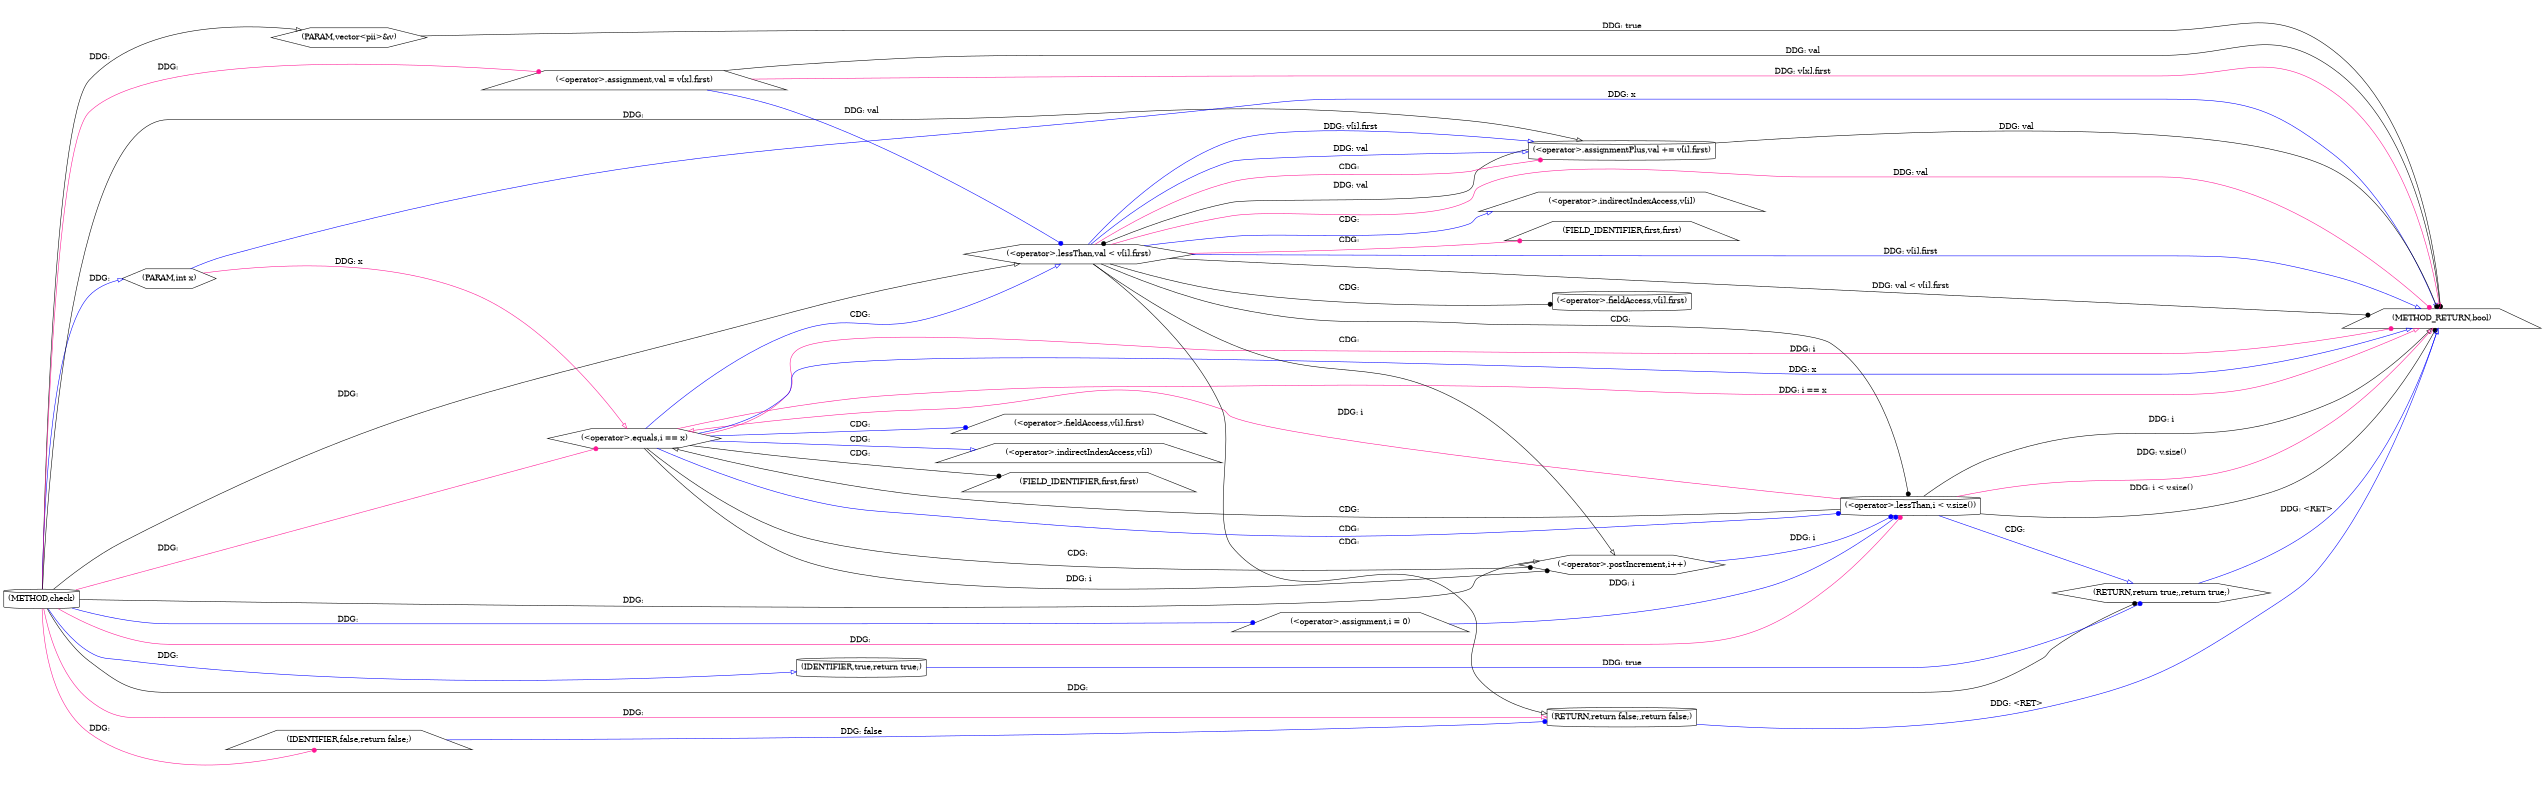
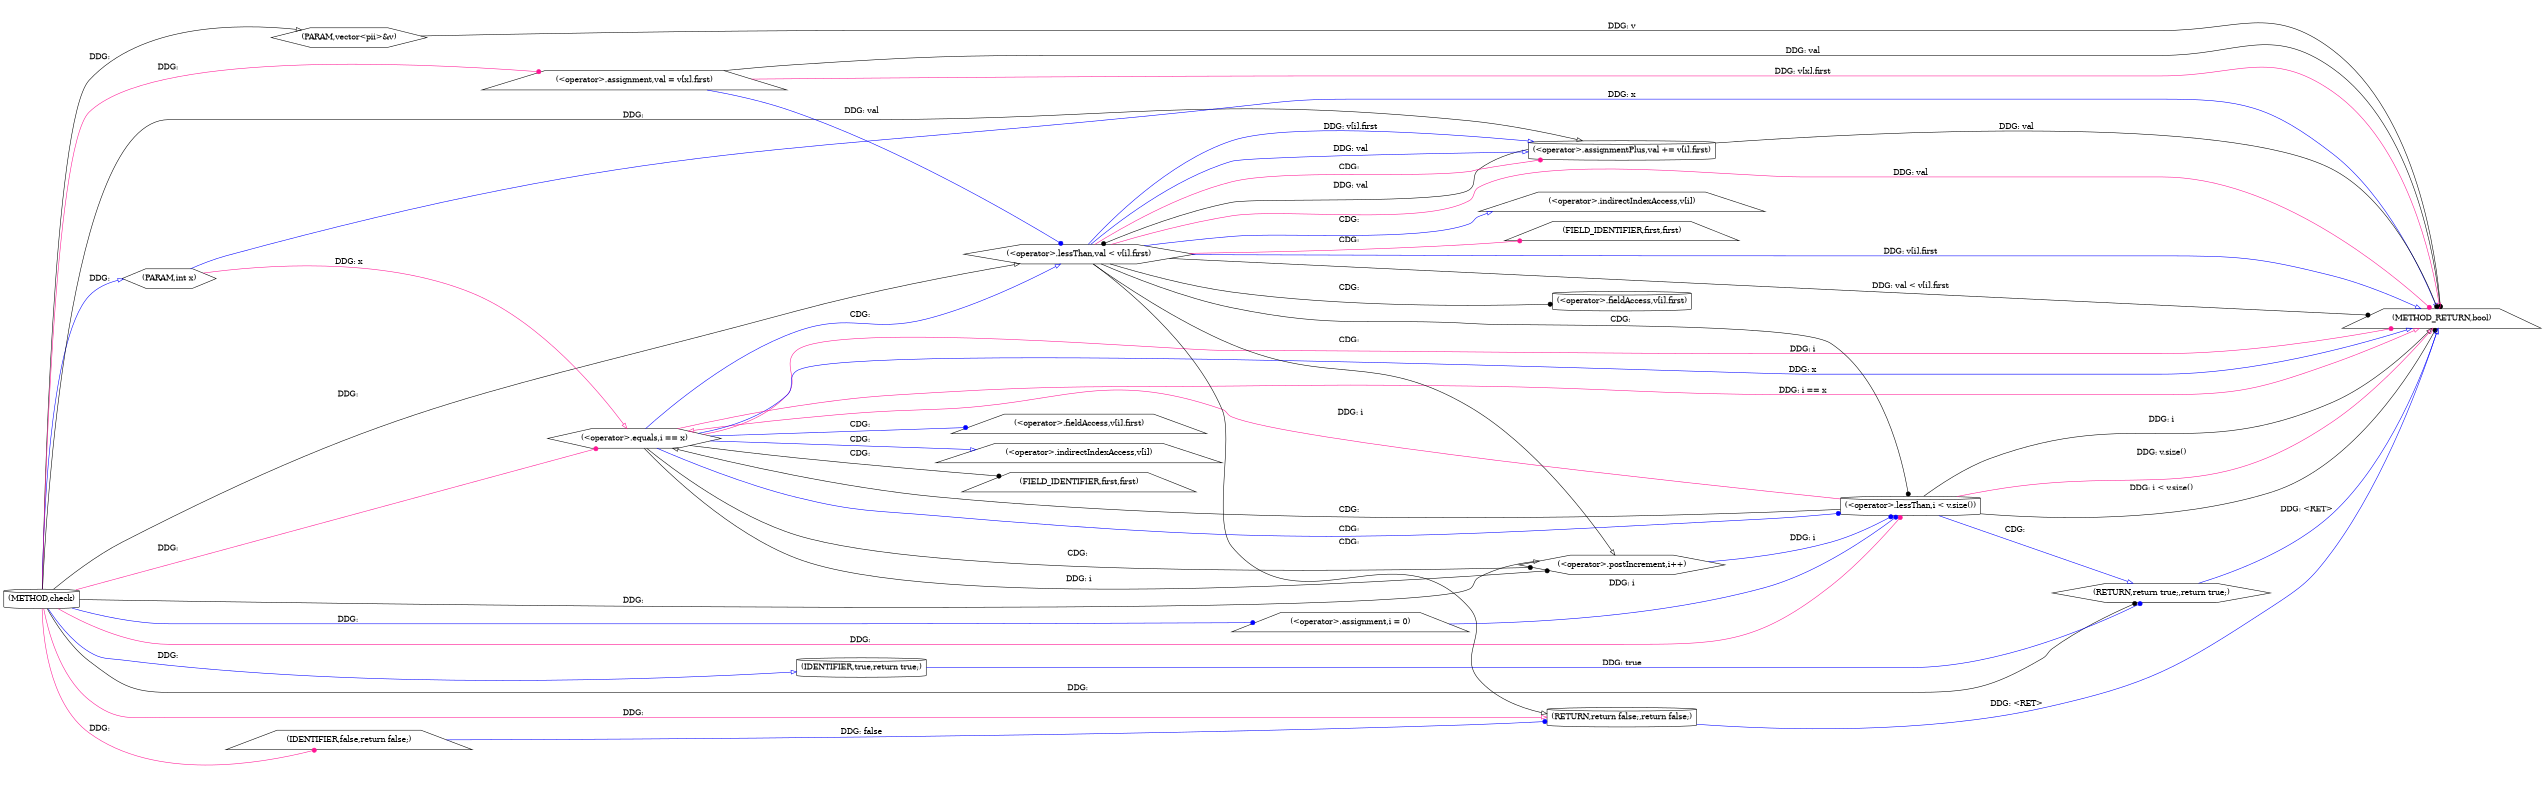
(1622, 26) -> (1622, 26)
